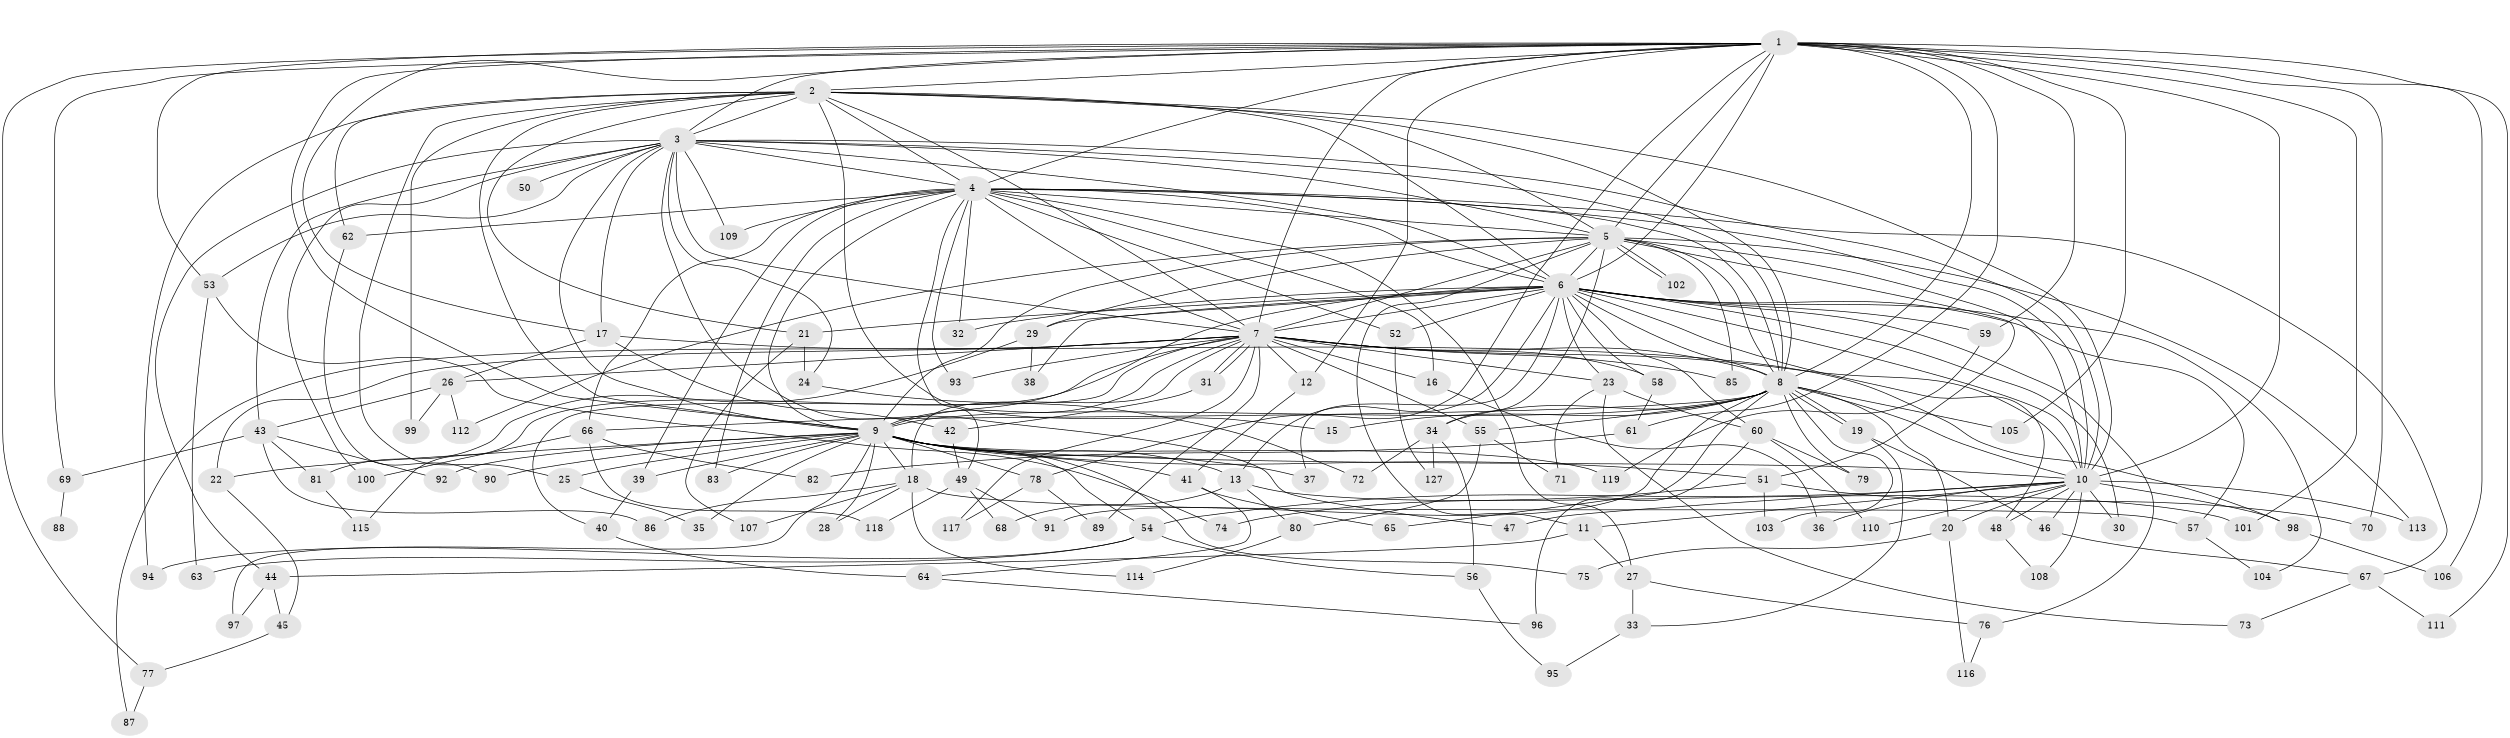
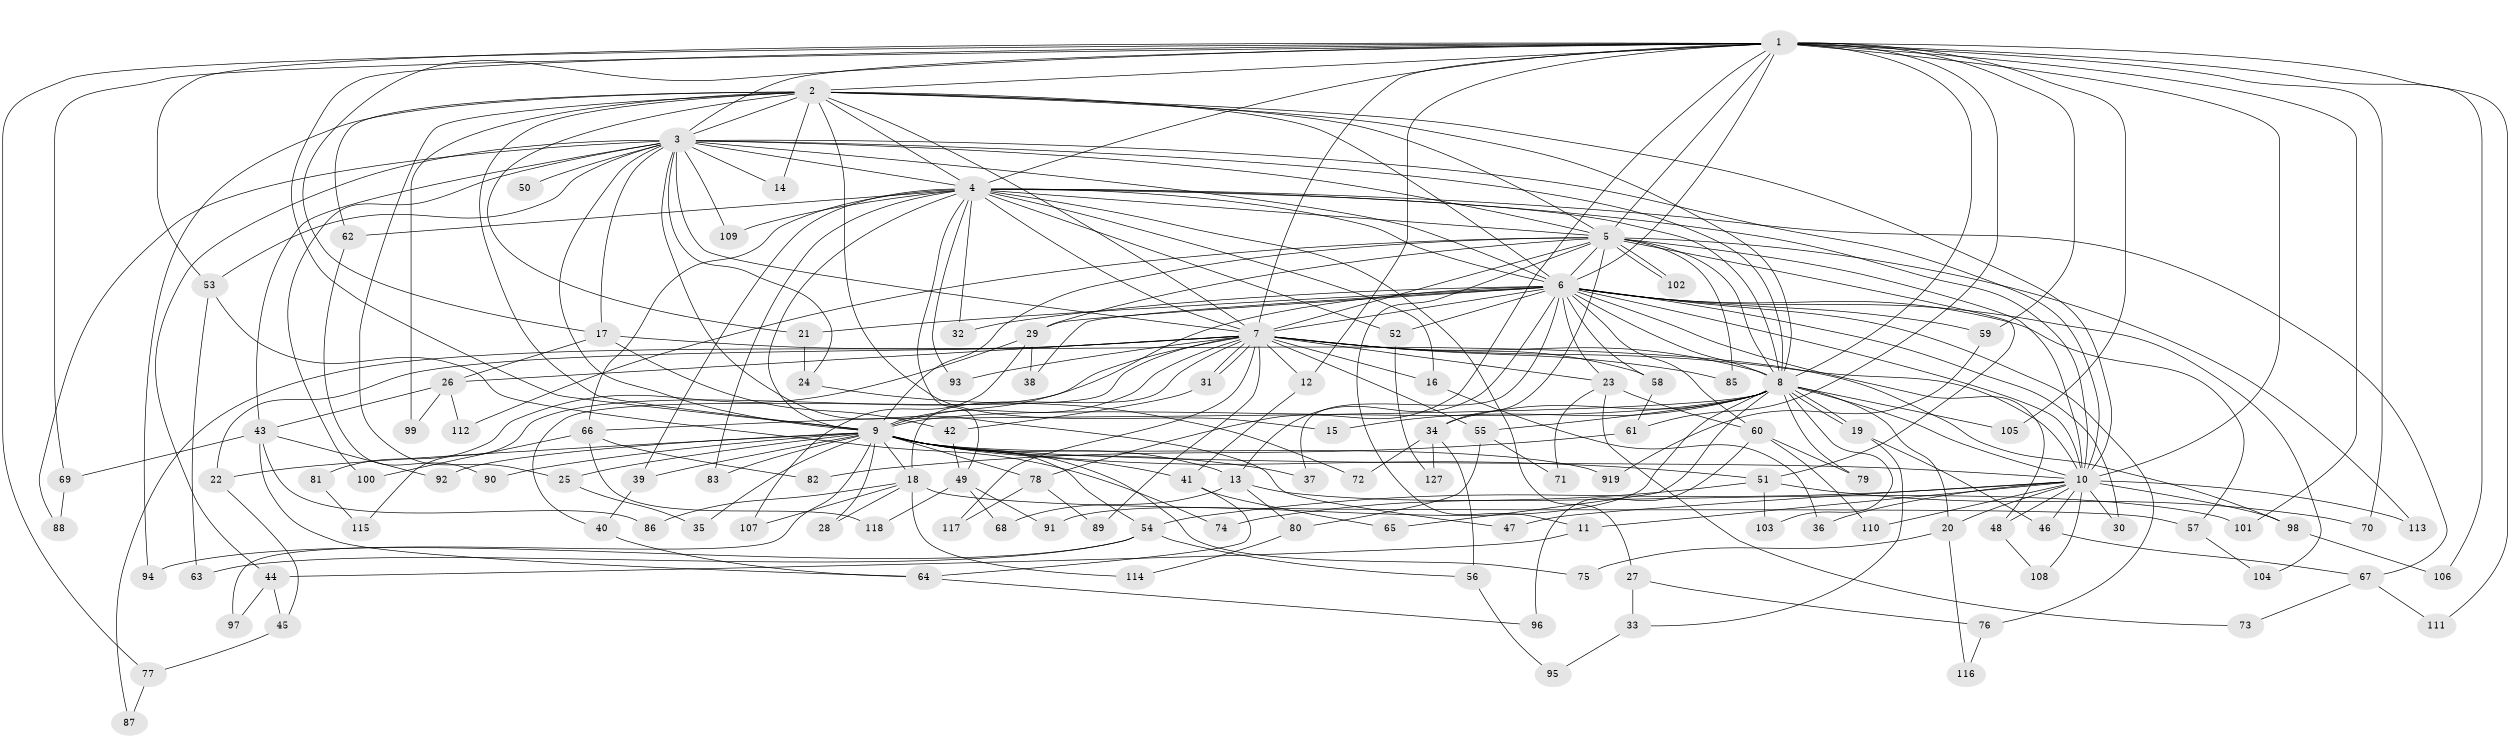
none -> (780, 189)
none -> (247, 193)
(706, 436) -> (880, 411)
(289, 456) -> (571, 563)
(1611, 480) -> (1611, 480)
(1608, 553) -> none
